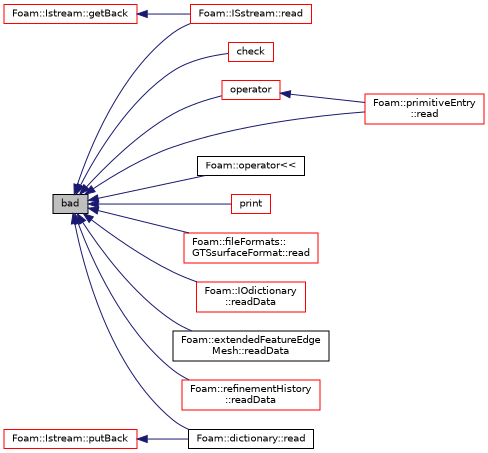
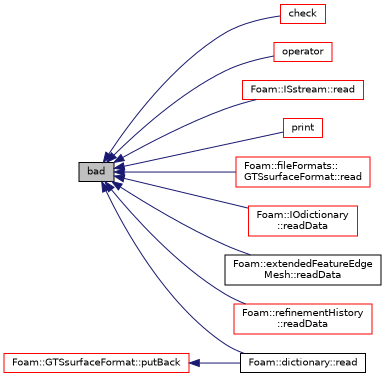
(70, 14) -> none
(424, 109) -> none
(251, 166) -> none
(70, 439) -> (96, 363)
